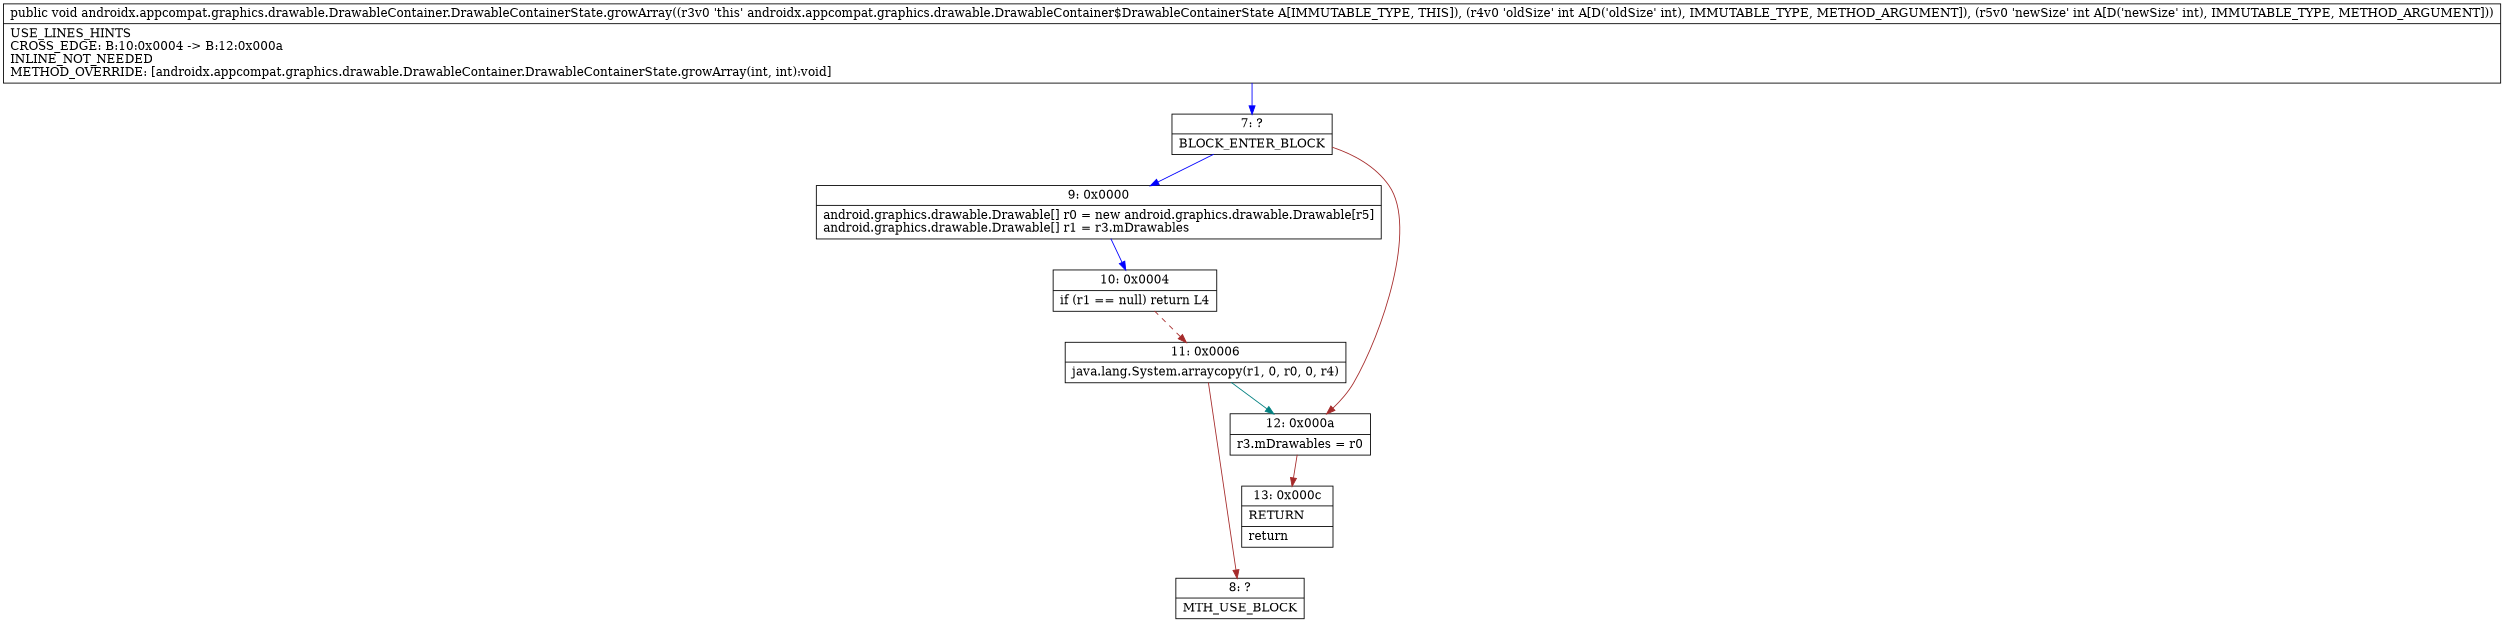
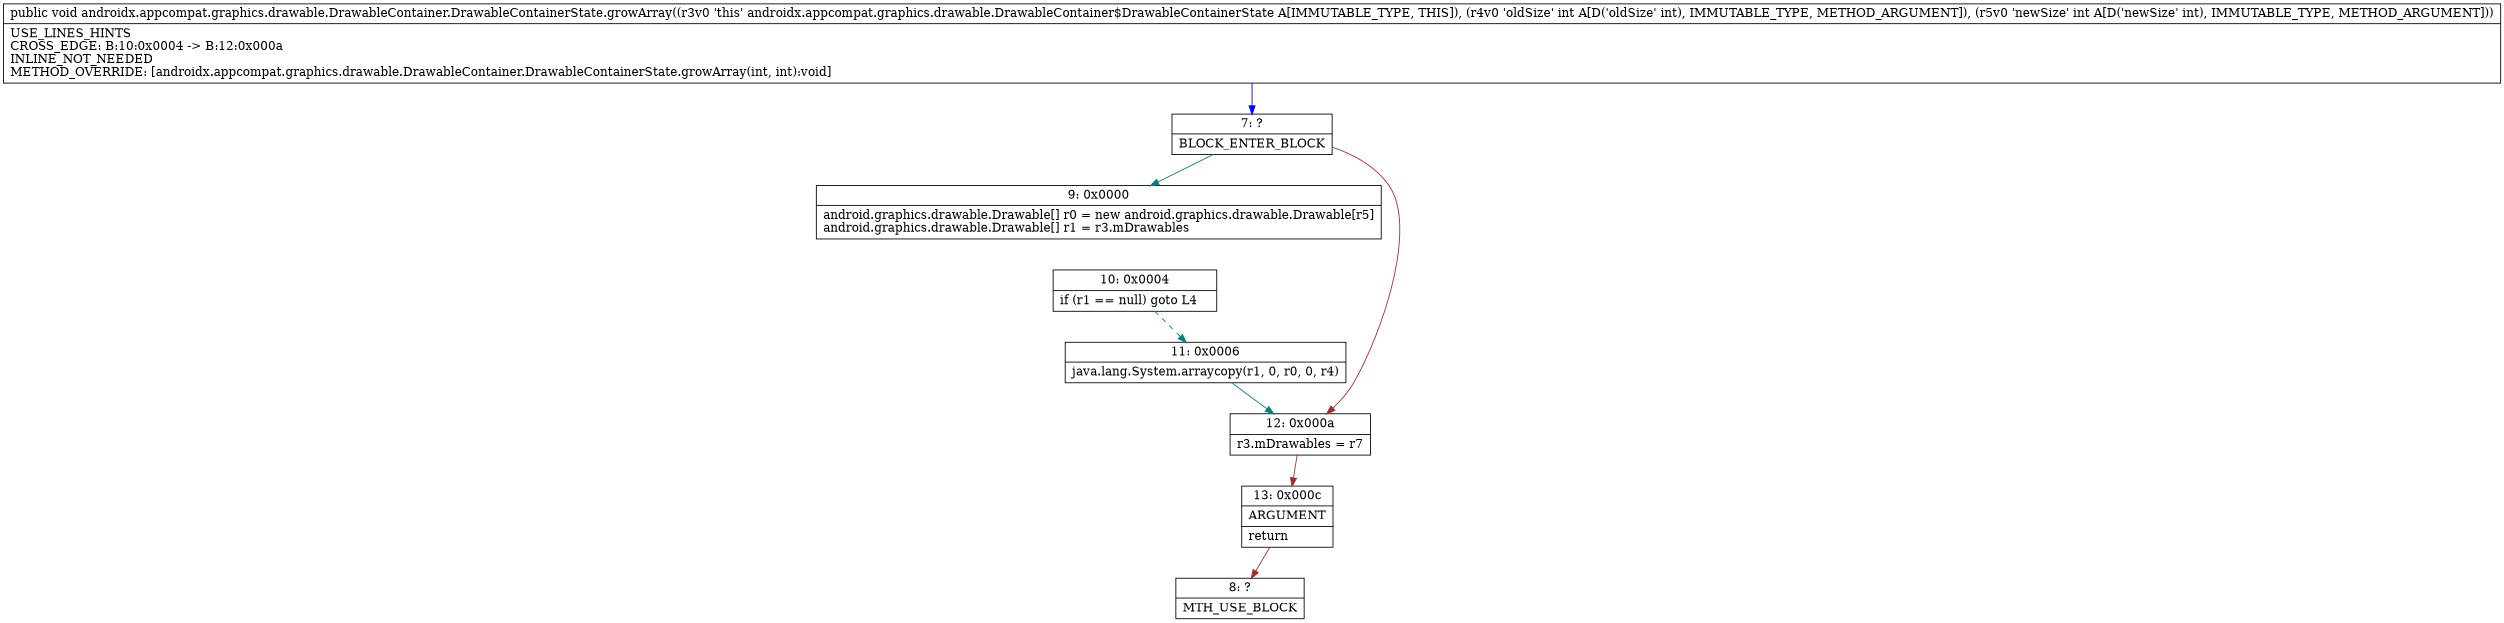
(1186, 168) -> (1186, 168)
(1116, 250) -> none
(1135, 301) -> (1129, 301)
(1167, 324) -> (1167, 324)
(1300, 444) -> (1300, 444)
(1222, 476) -> (1263, 559)
(1277, 516) -> (1287, 516)
